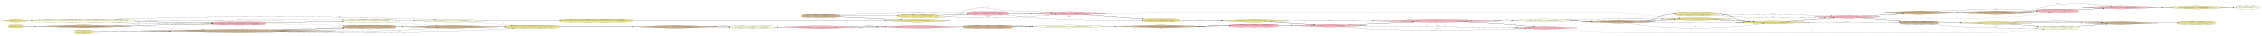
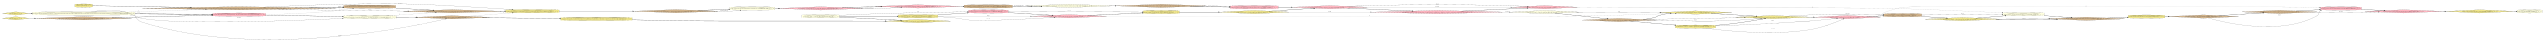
(1883, 15) -> (2167, 17)
(821, 16) -> (821, 16)
(452, 21) -> (452, 17)
(16, 26) -> (16, 18)
